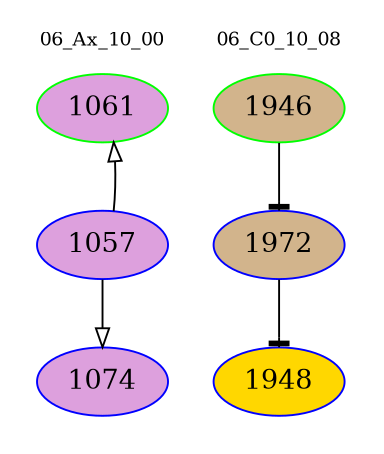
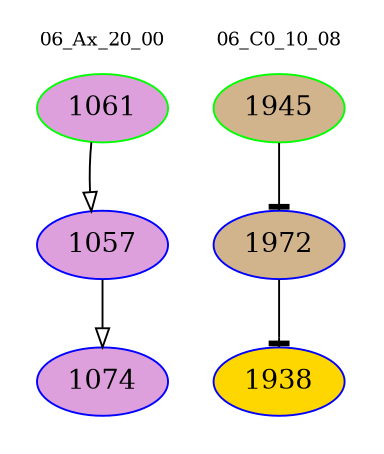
(103, 41) -> (103, 41)
(279, 108) -> (279, 108)
(115, 186) -> (90, 167)
(279, 382) -> (279, 382)
